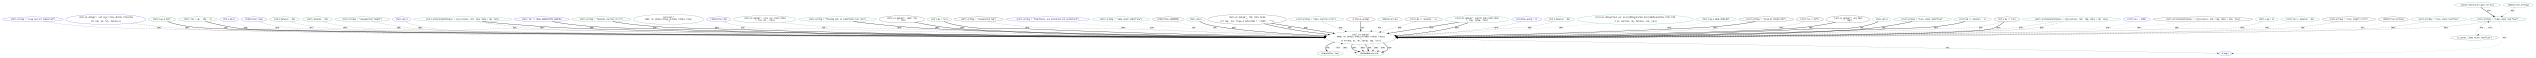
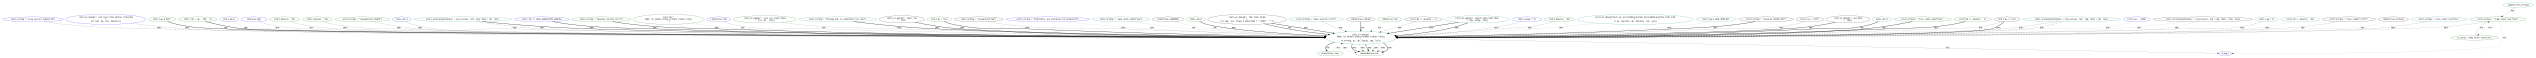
(2478, 5) -> none
(254, 19) -> (254, 19)
(1361, 19) -> (1361, 19)
(1527, 19) -> (1527, 19)
